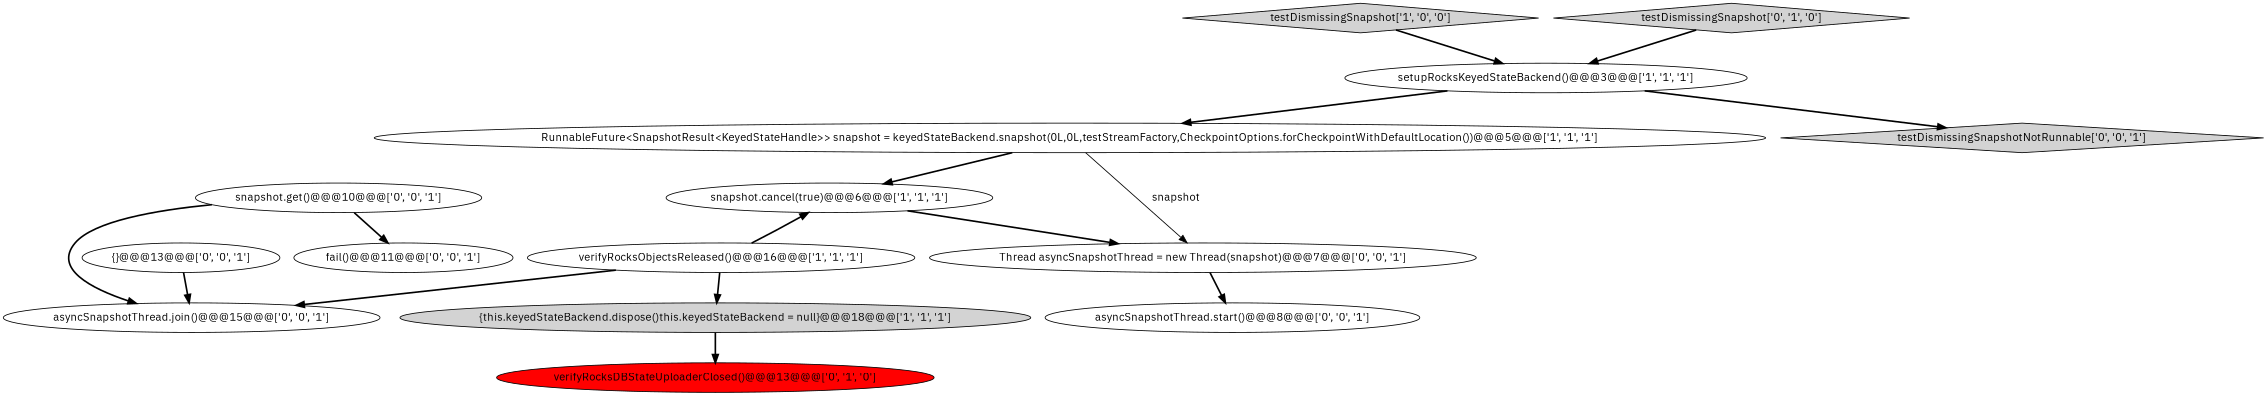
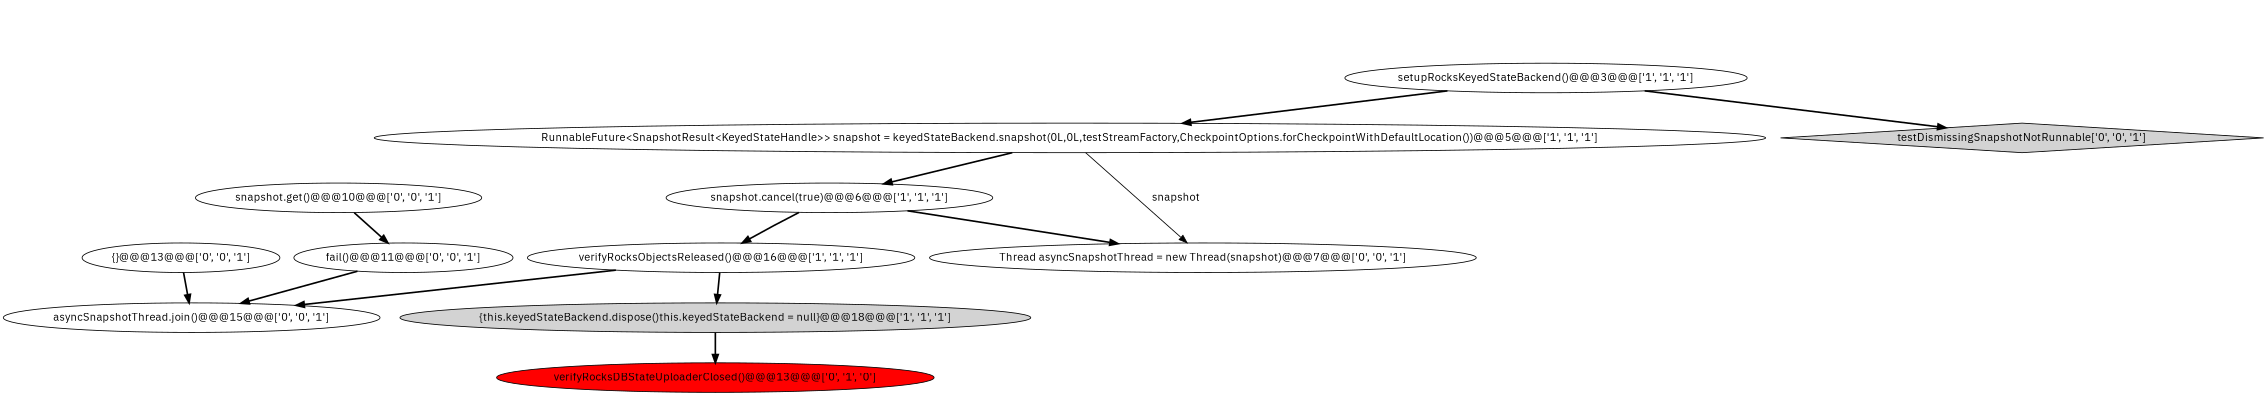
(1361, 18) -> none
(1732, 18) -> none
(96, 229) -> (303, 286)
(777, 230) -> (774, 225)
(1232, 318) -> none
